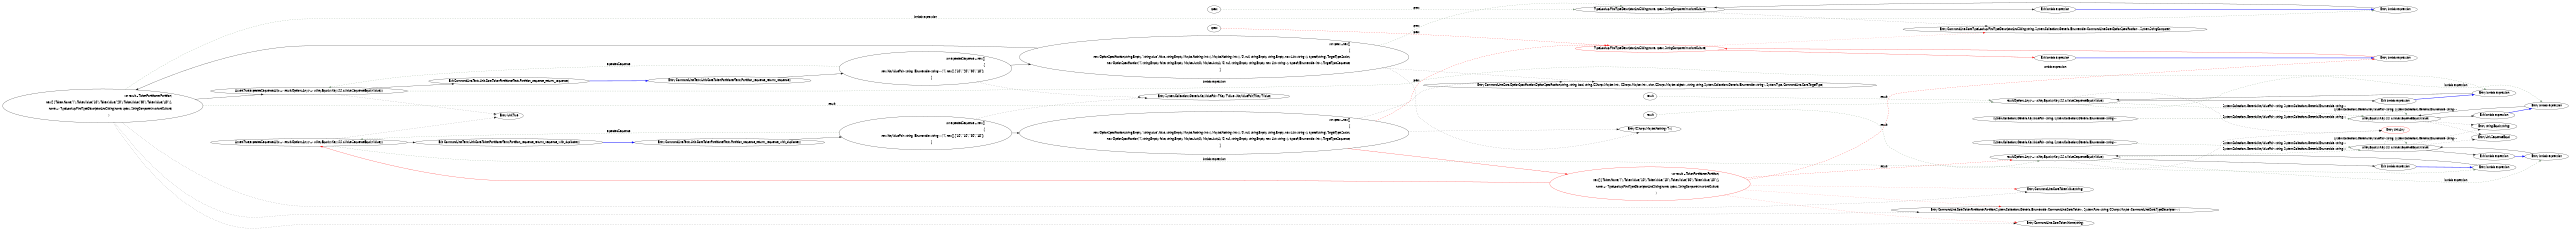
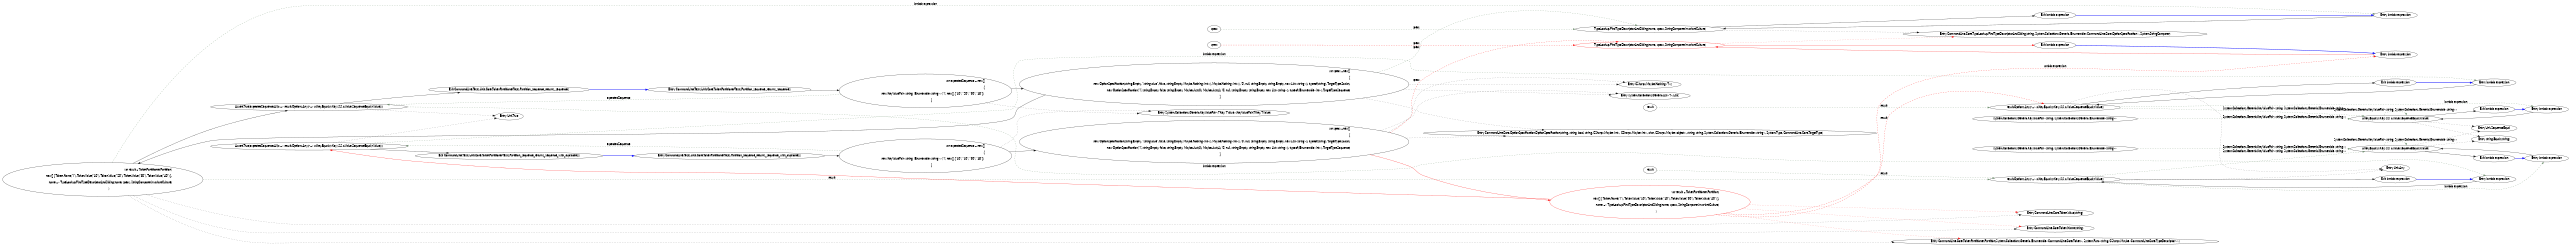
none -> (1650, 96)
(2395, 130) -> (2395, 168)
